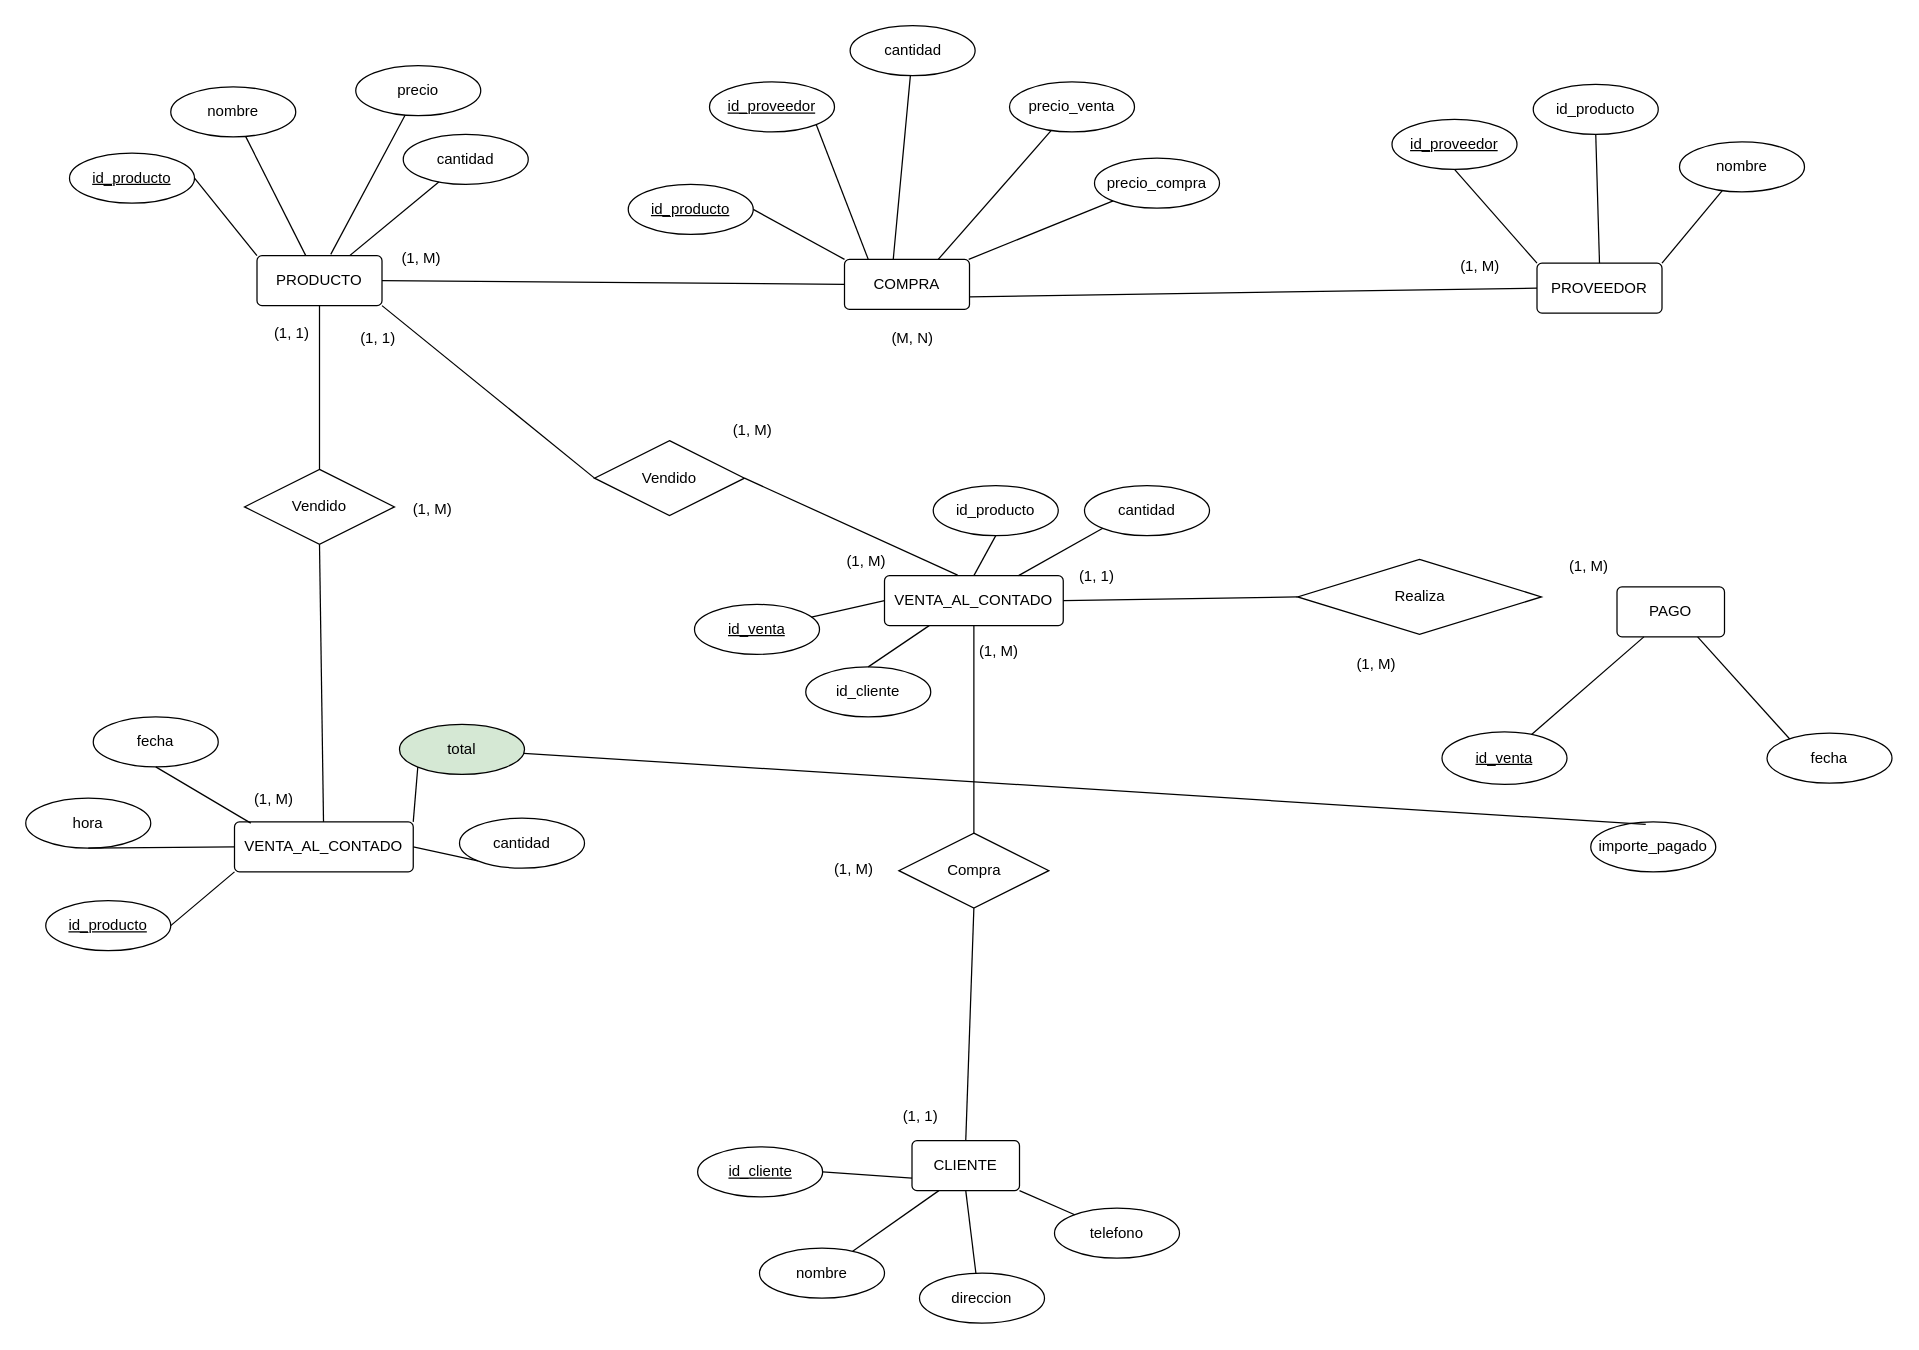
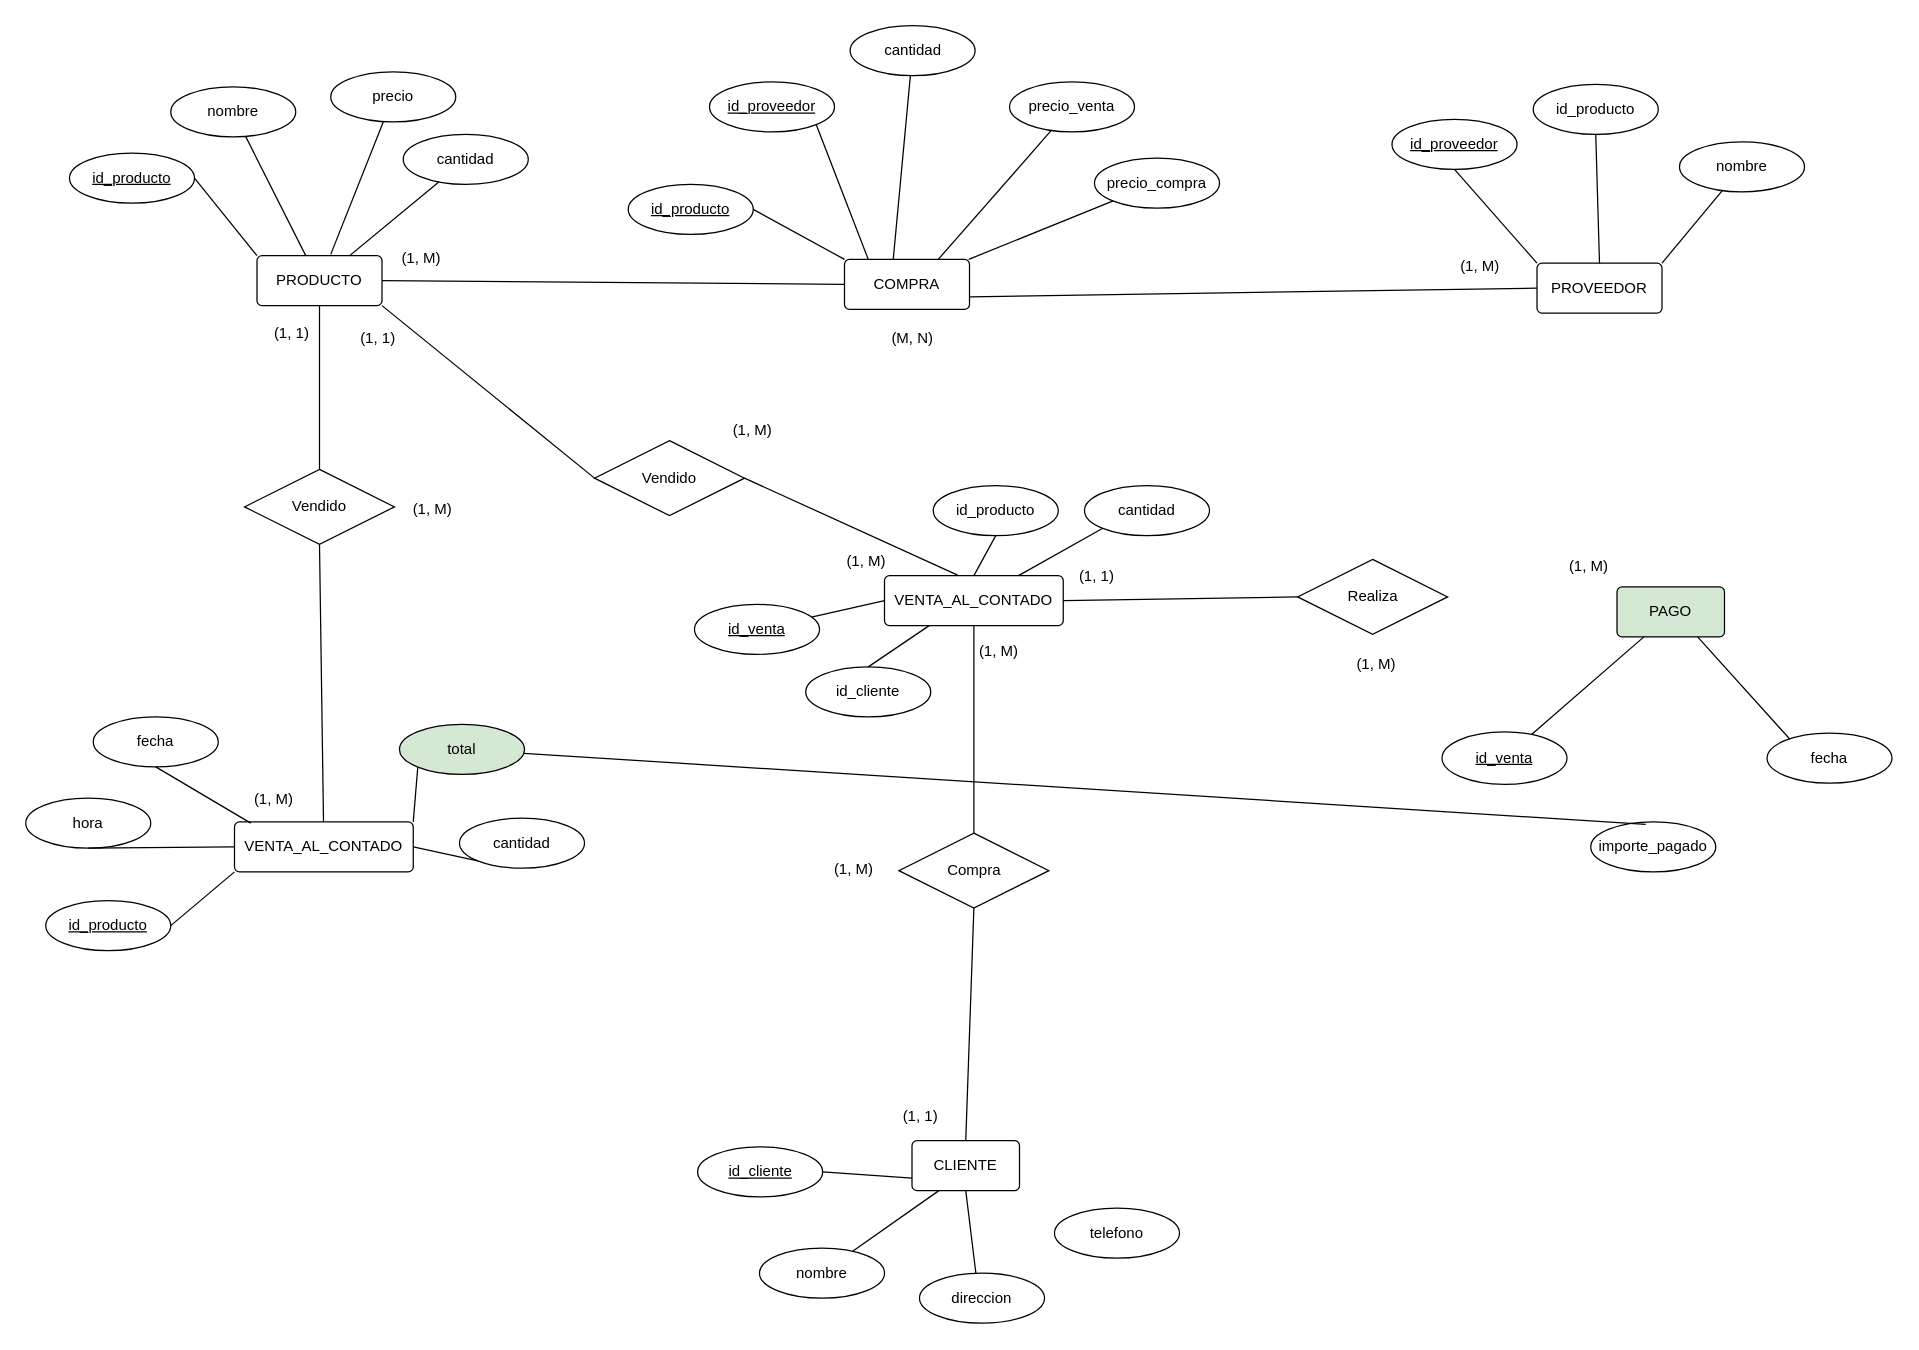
(418, 91) -> (393, 97)
(1419, 597) -> (1373, 597)
(1671, 612) -> (1671, 612)
(1047, 1203) -> none
